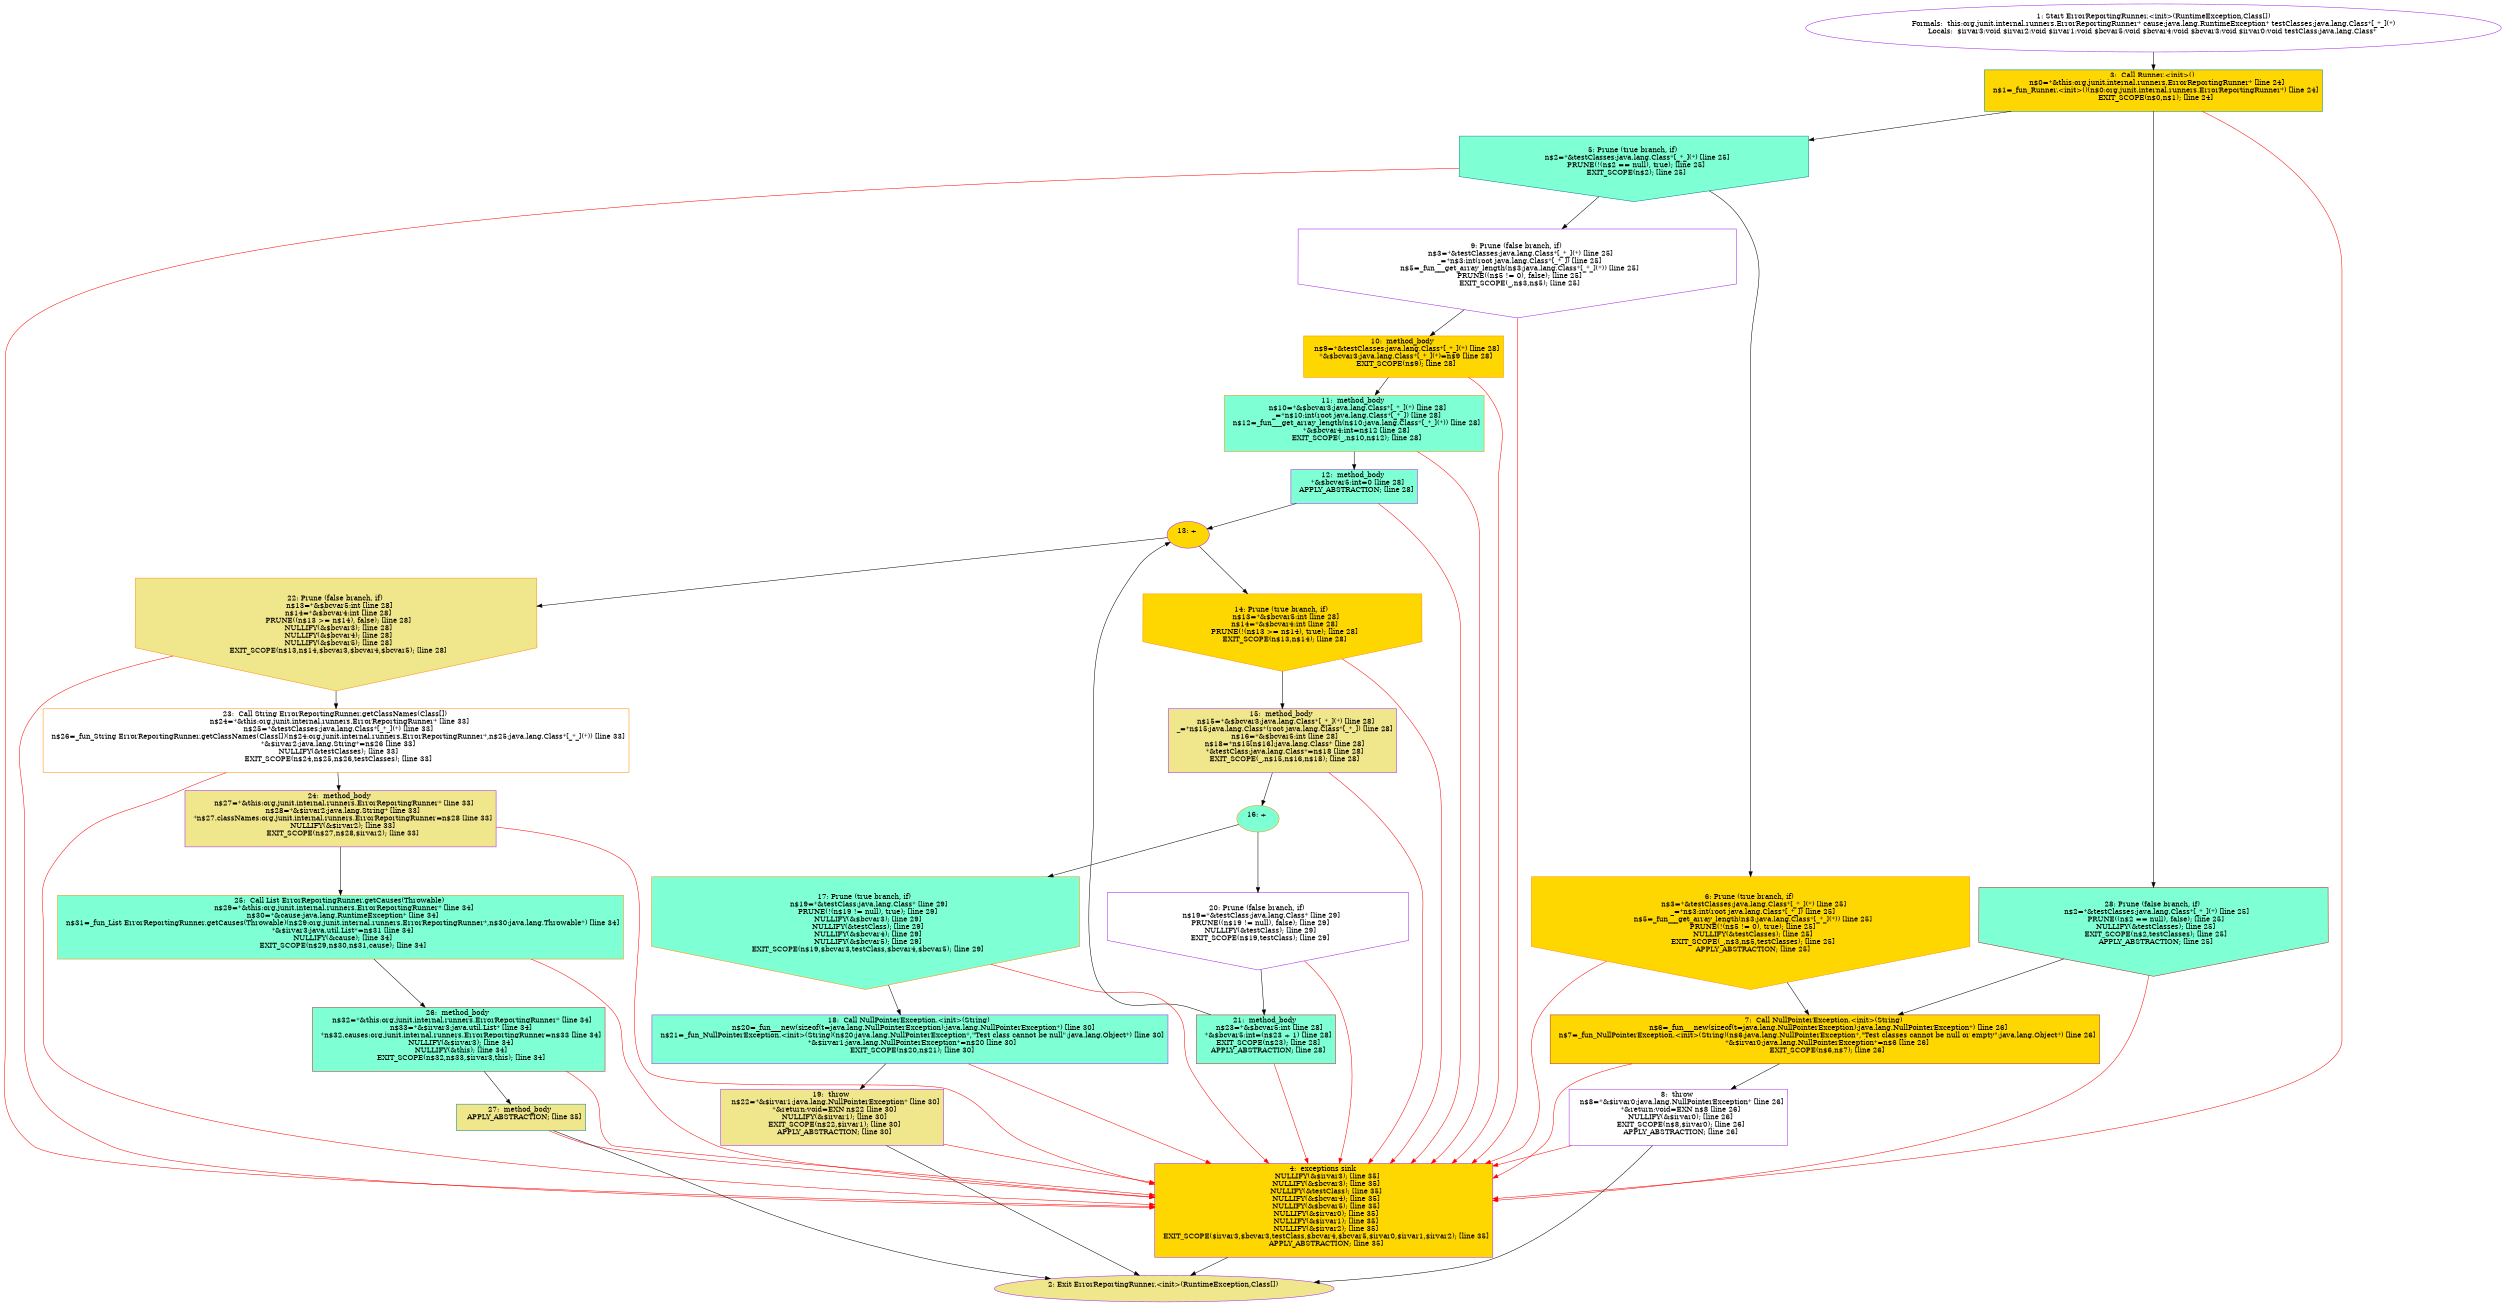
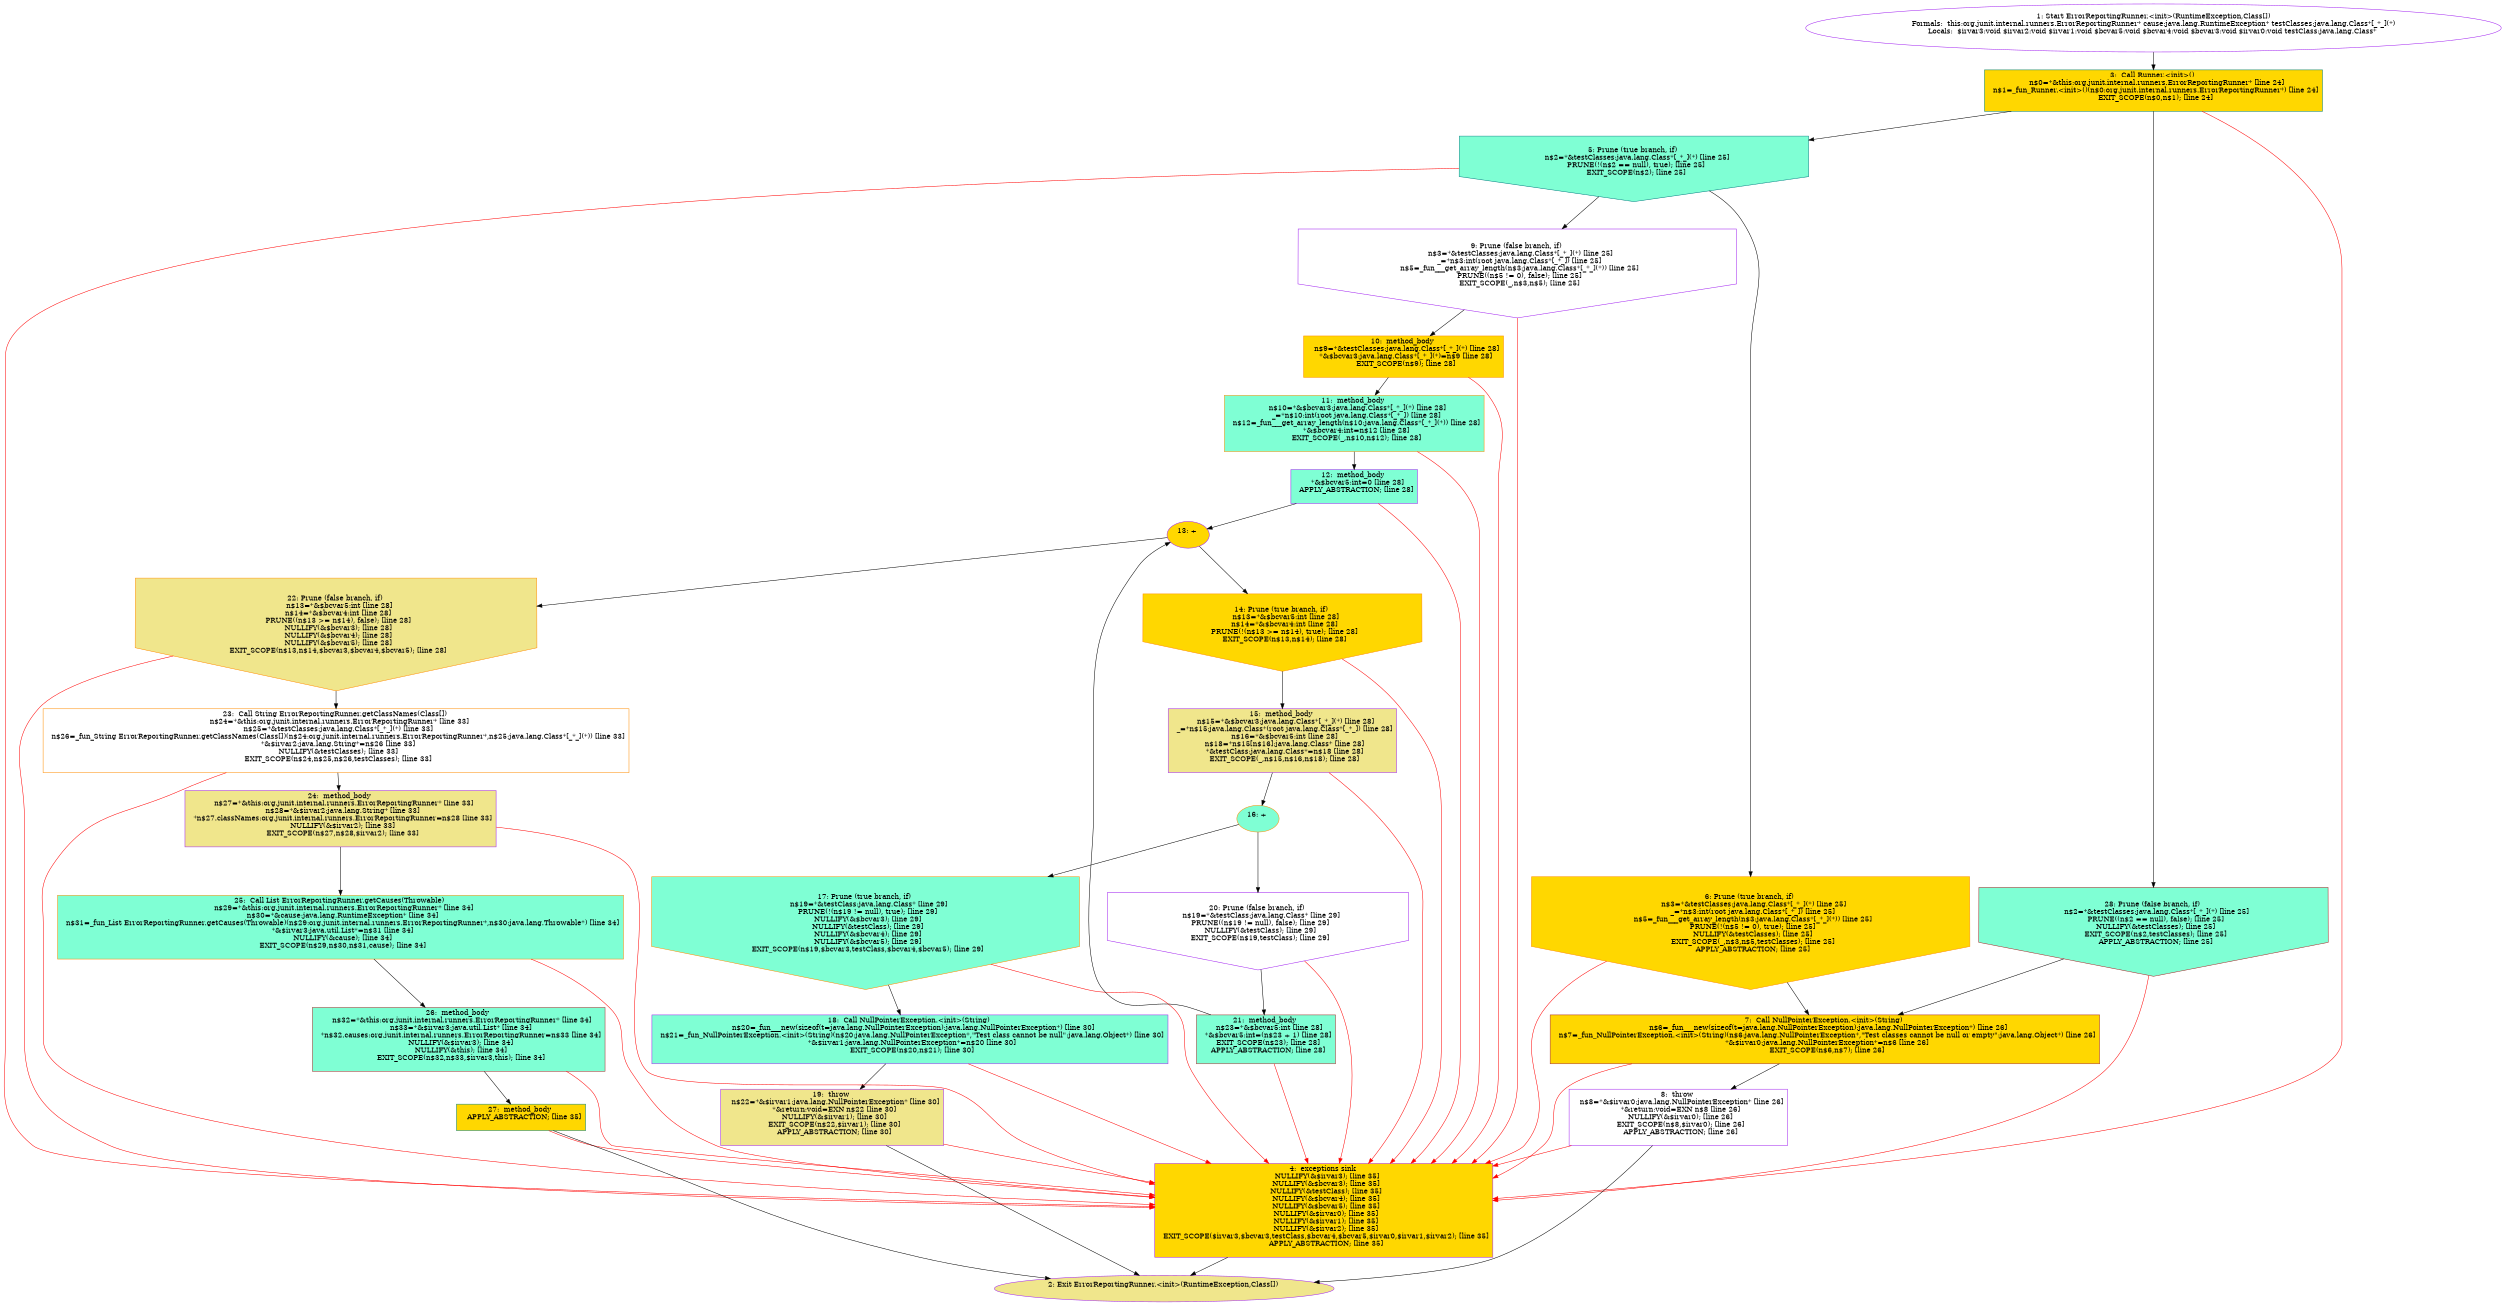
(521, 1117) -> (521, 1117)
